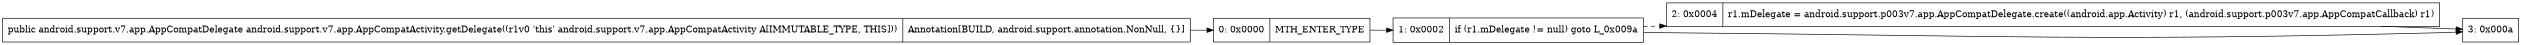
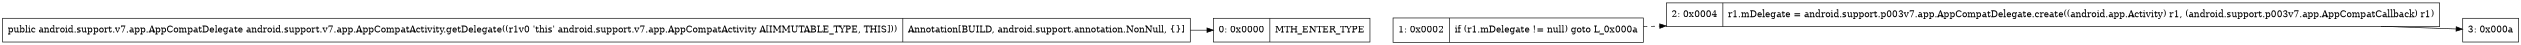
(1378, 30) -> none
(1546, 30) -> (1546, 30)
(2050, 37) -> none
